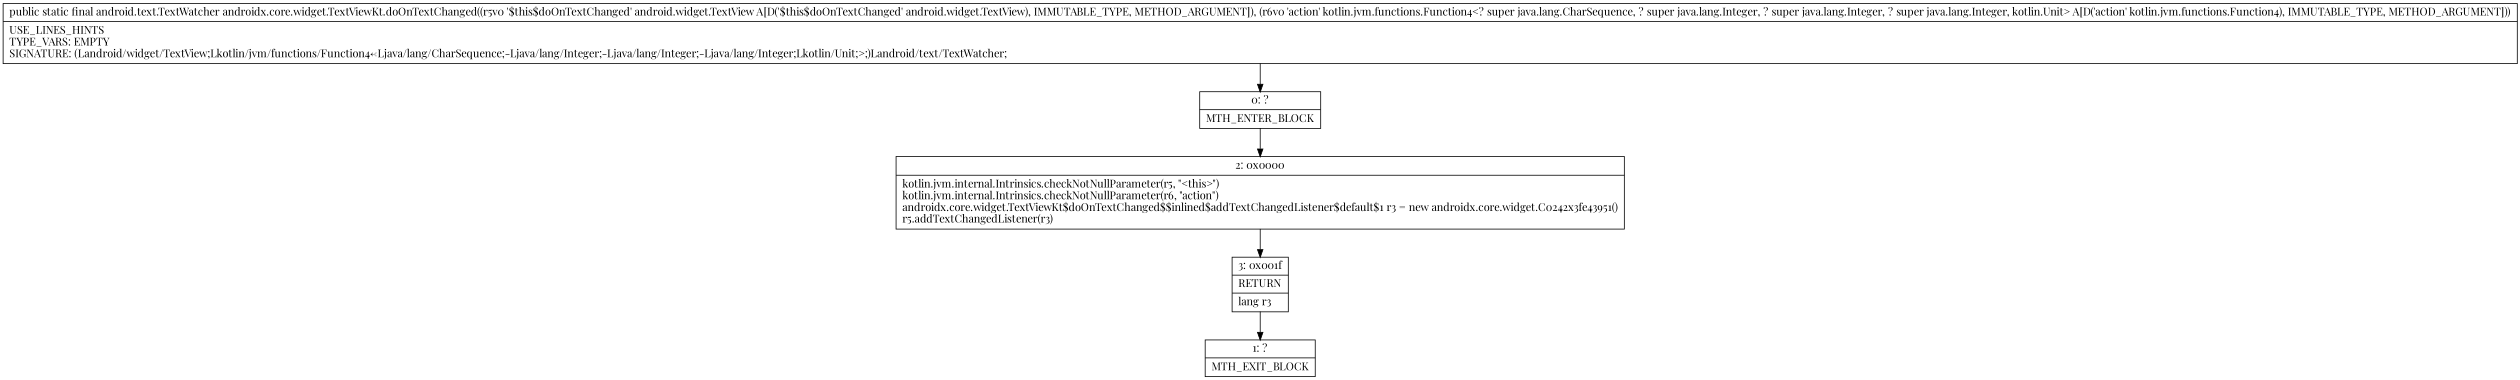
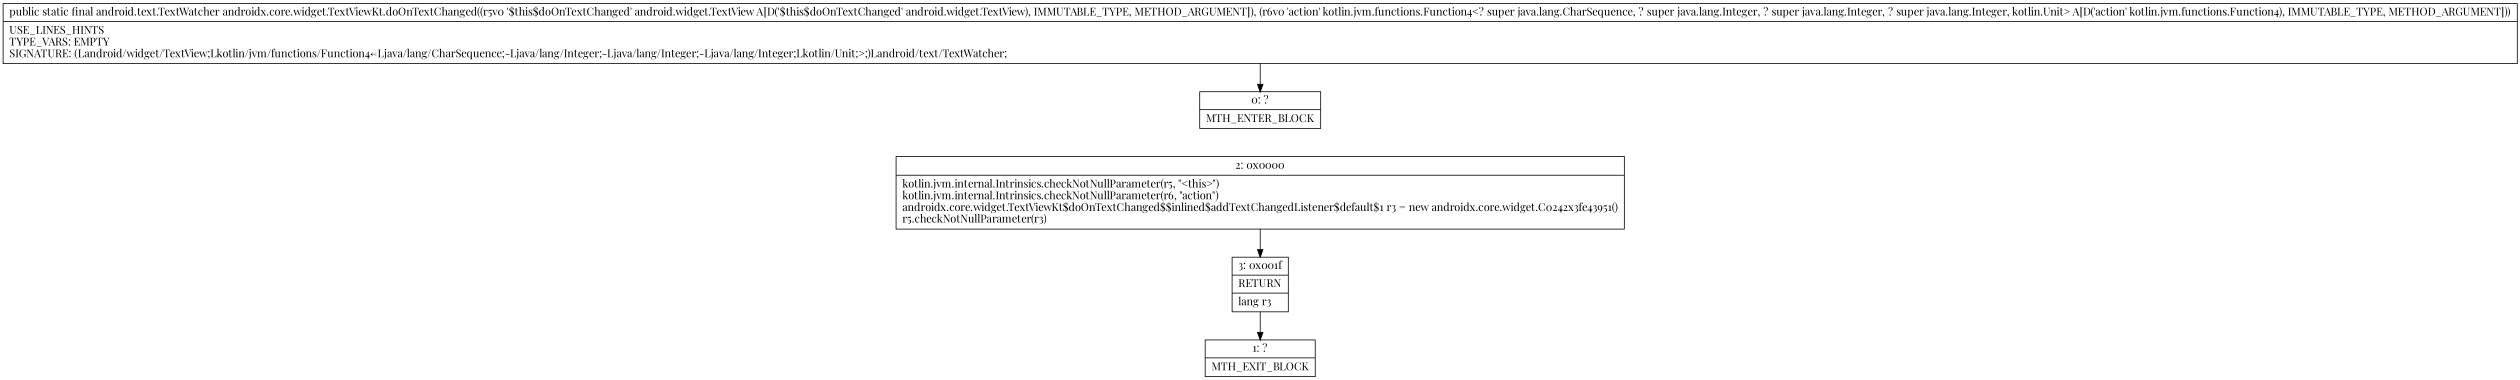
(1260, 138) -> none
(978, 219) -> (975, 219)
